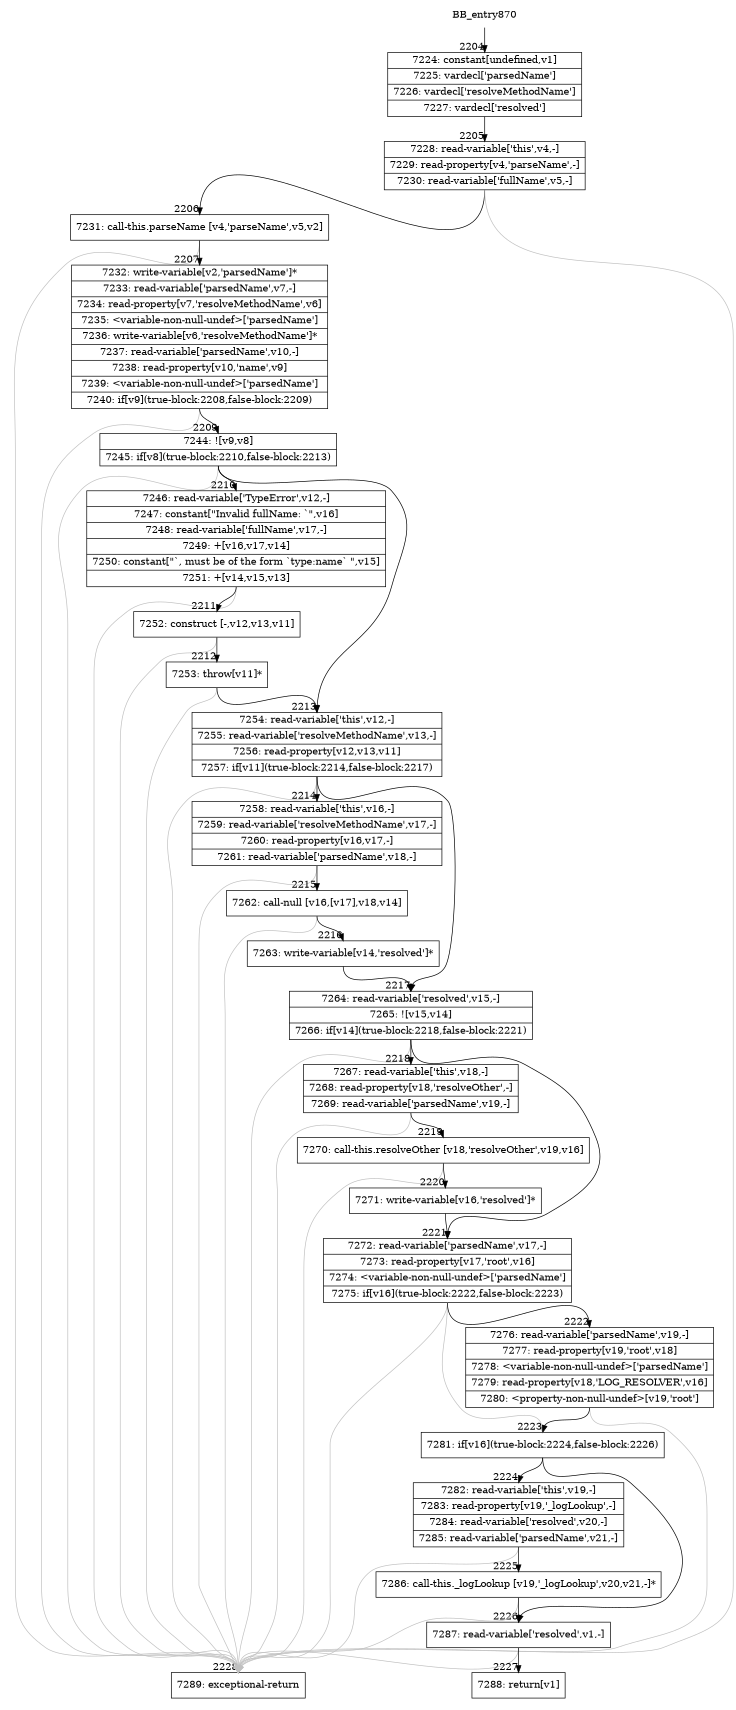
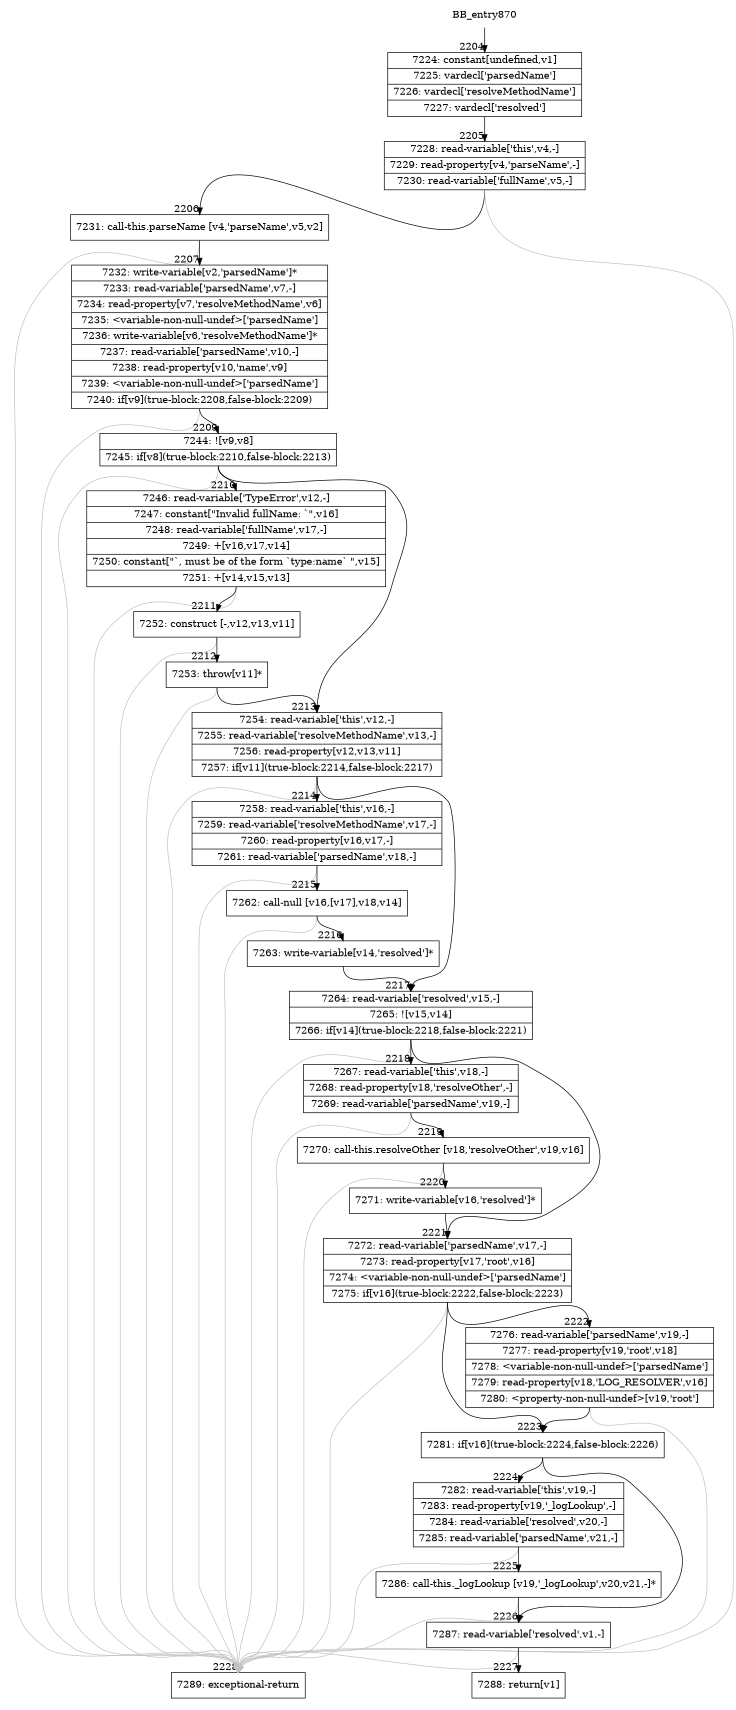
(454, 1399) -> (454, 1399)
